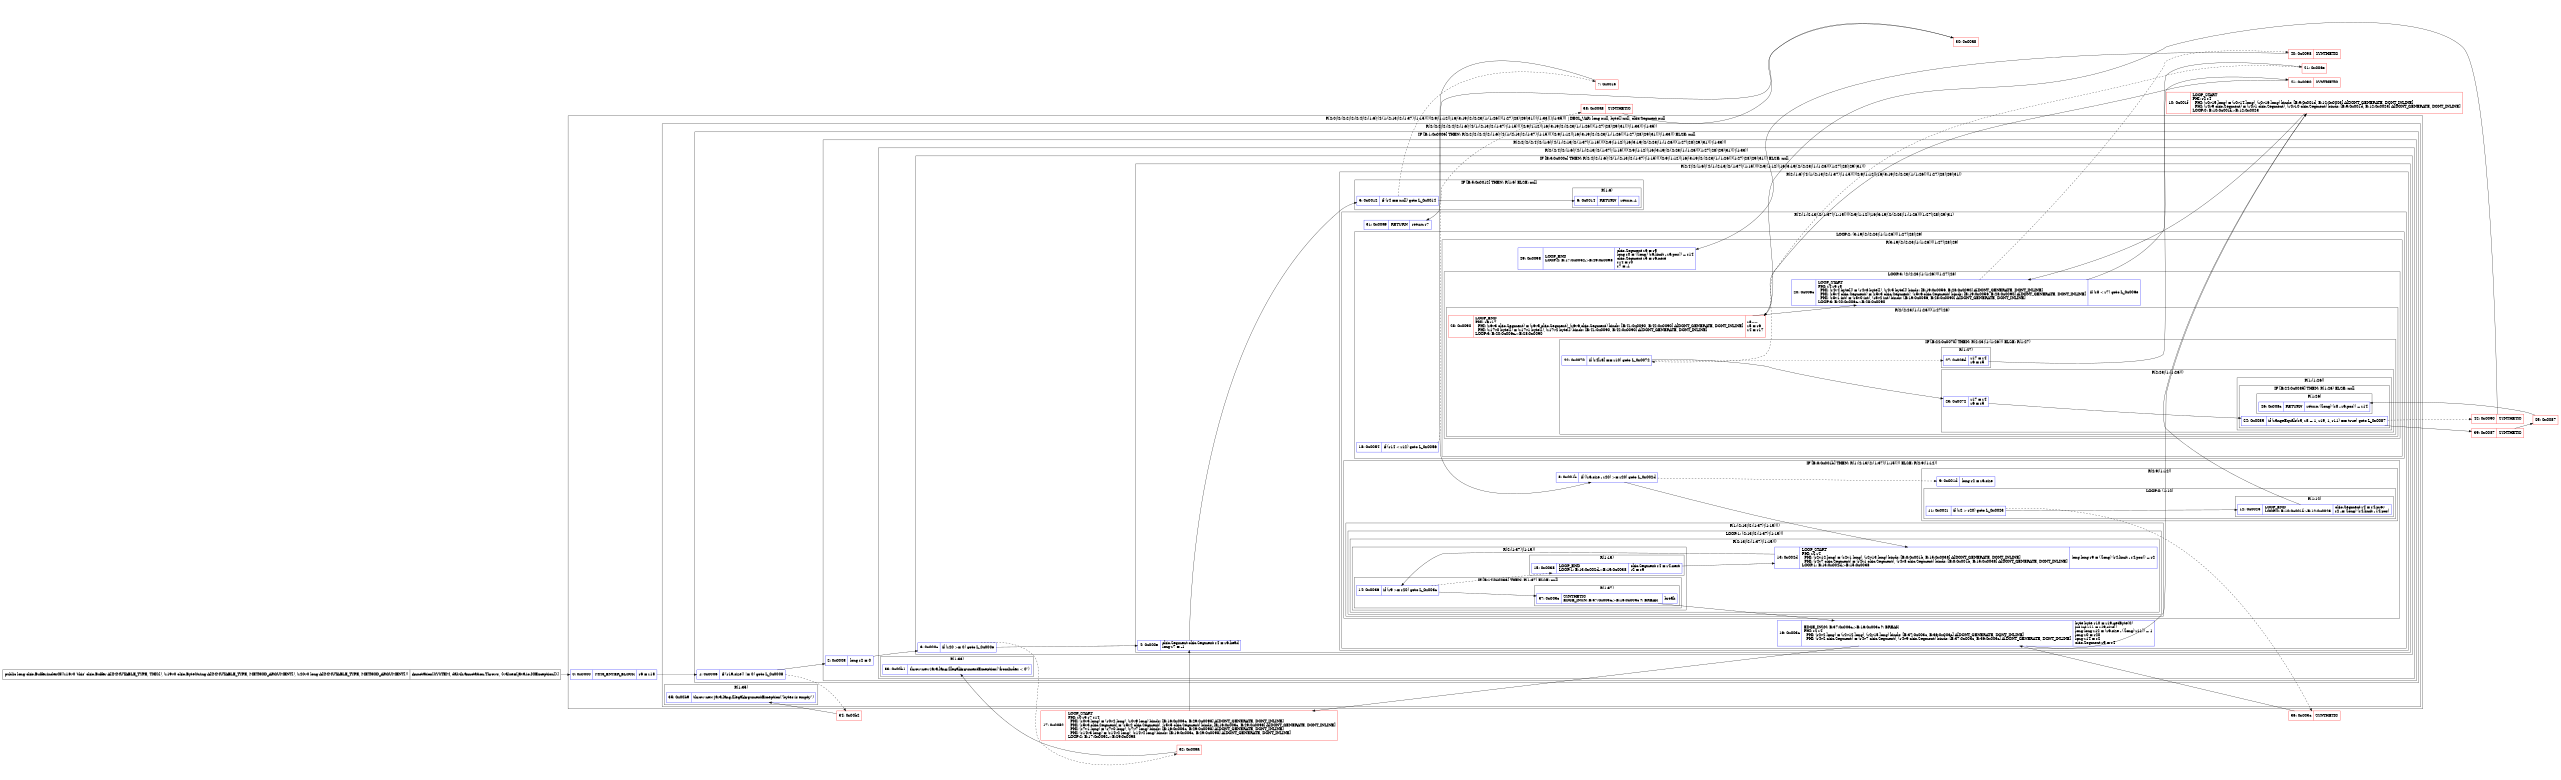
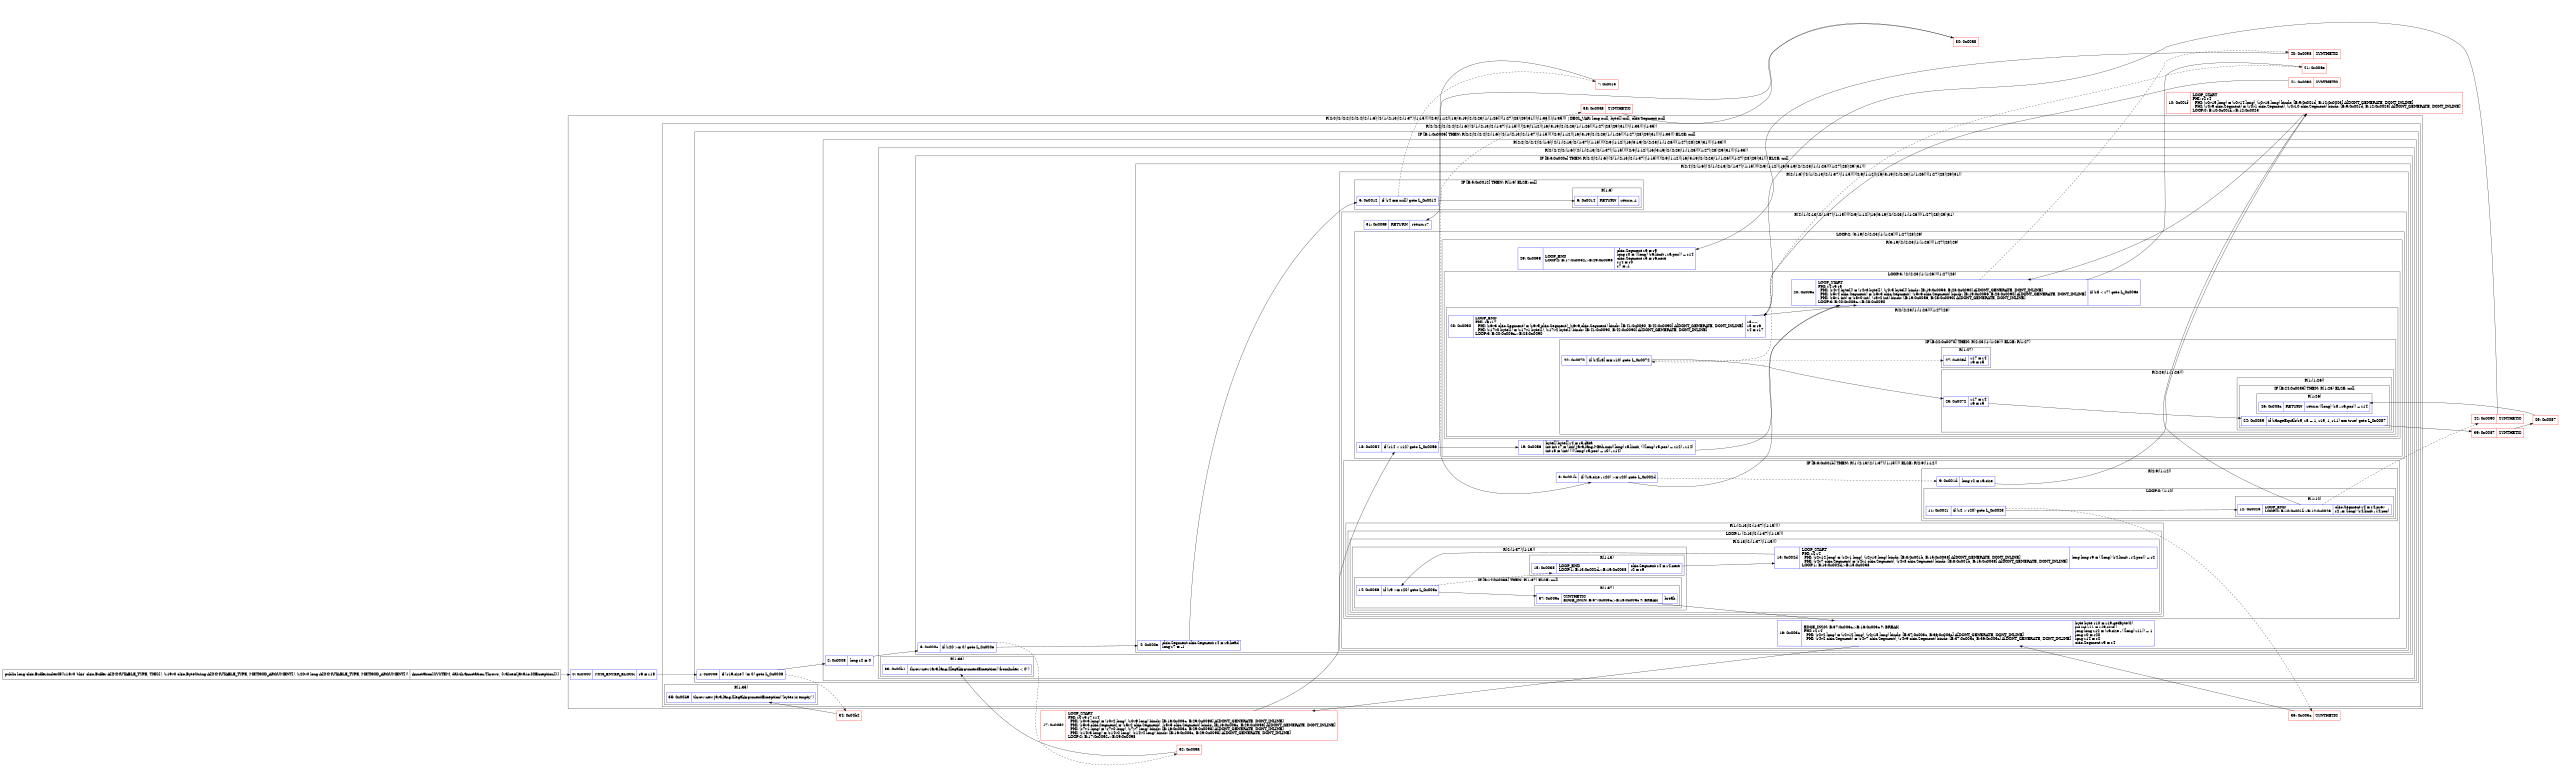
(2165, 249) -> none
(1607, 326) -> (1607, 326)
(2166, 420) -> (2180, 351)
(2428, 420) -> (2394, 463)
none -> (1607, 447)
(1764, 517) -> (1771, 445)
(1189, 685) -> (1332, 661)
